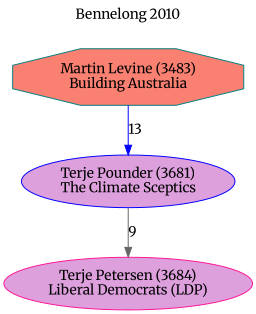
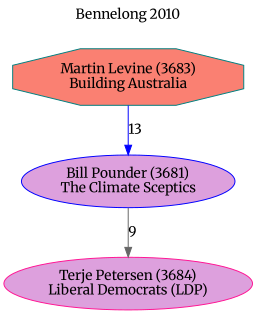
(128, 77) -> (128, 77)
(128, 181) -> (128, 181)
